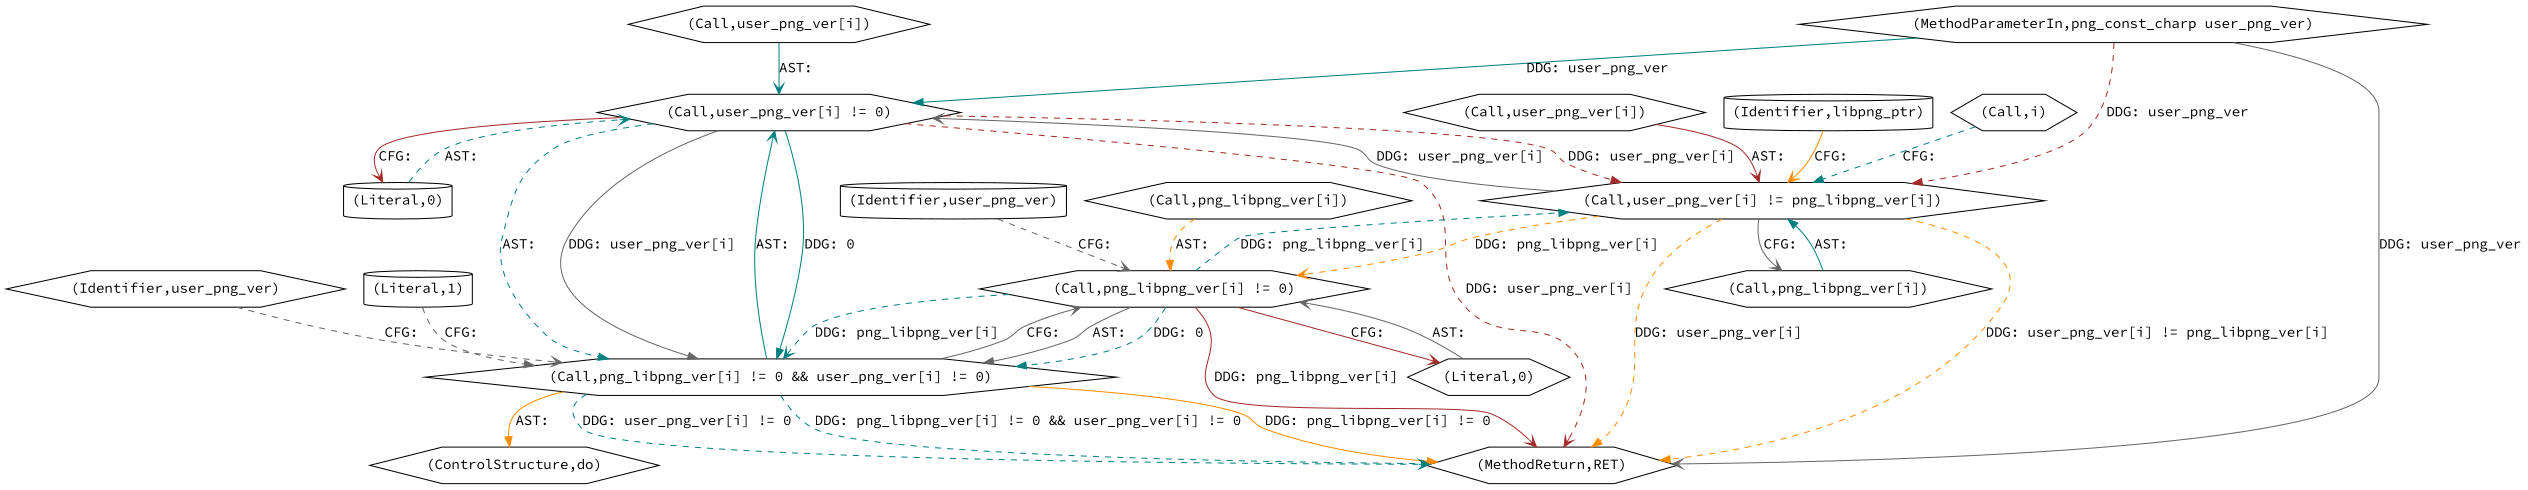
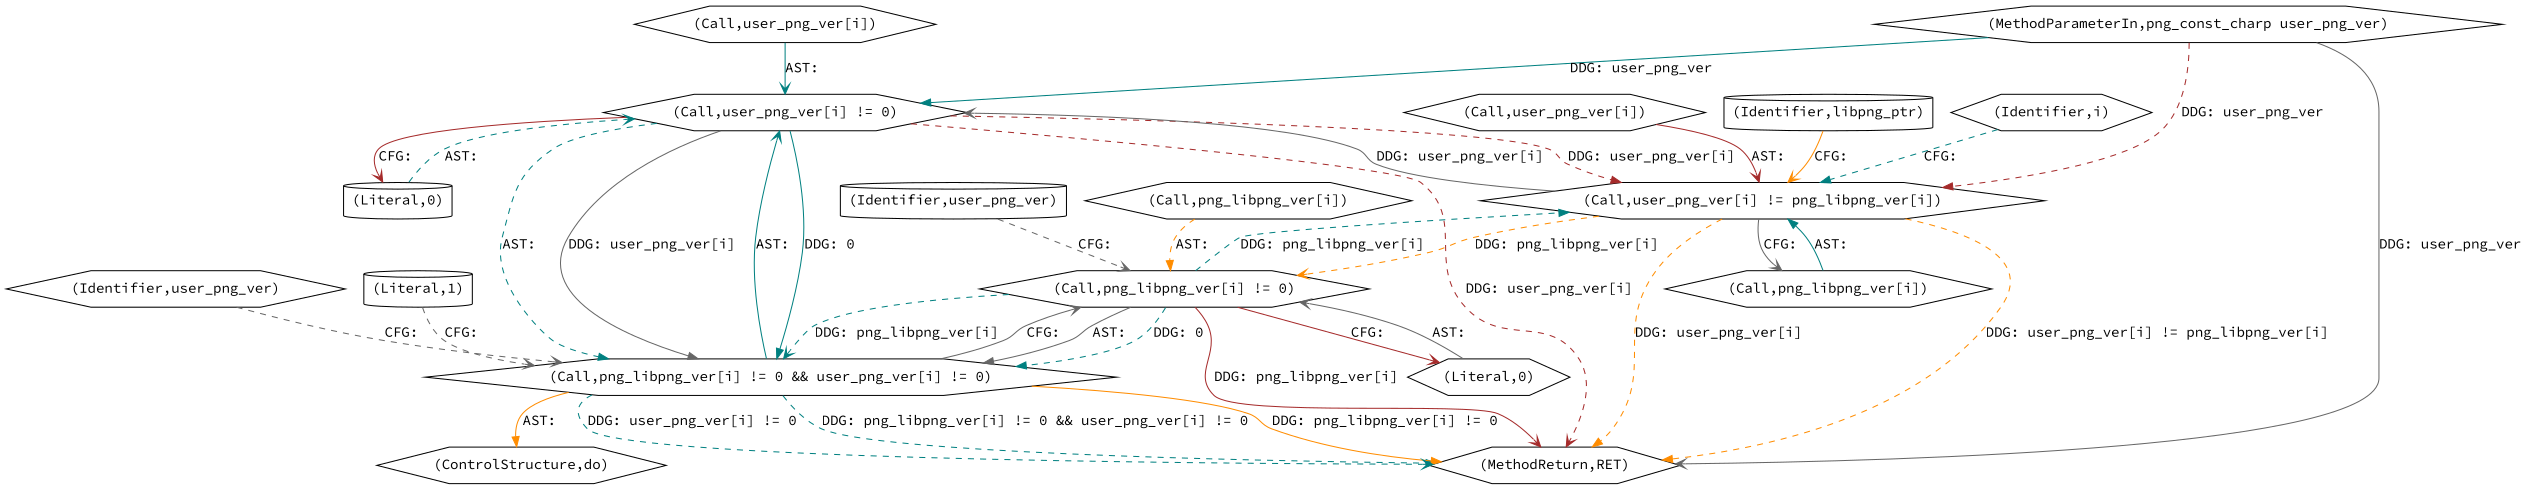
(2014, 113) -> (2052, 113)
(450, 344) -> (450, 344)
